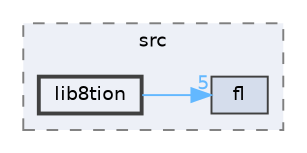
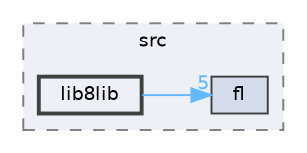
(90, 95) -> (90, 95)
